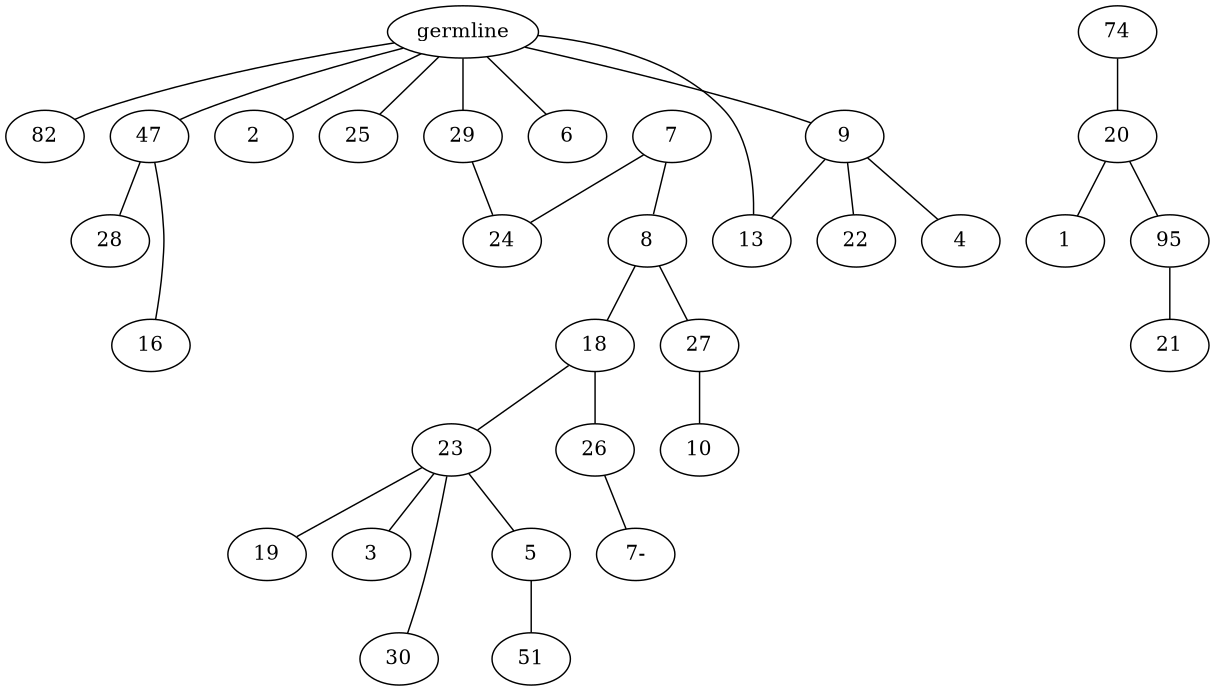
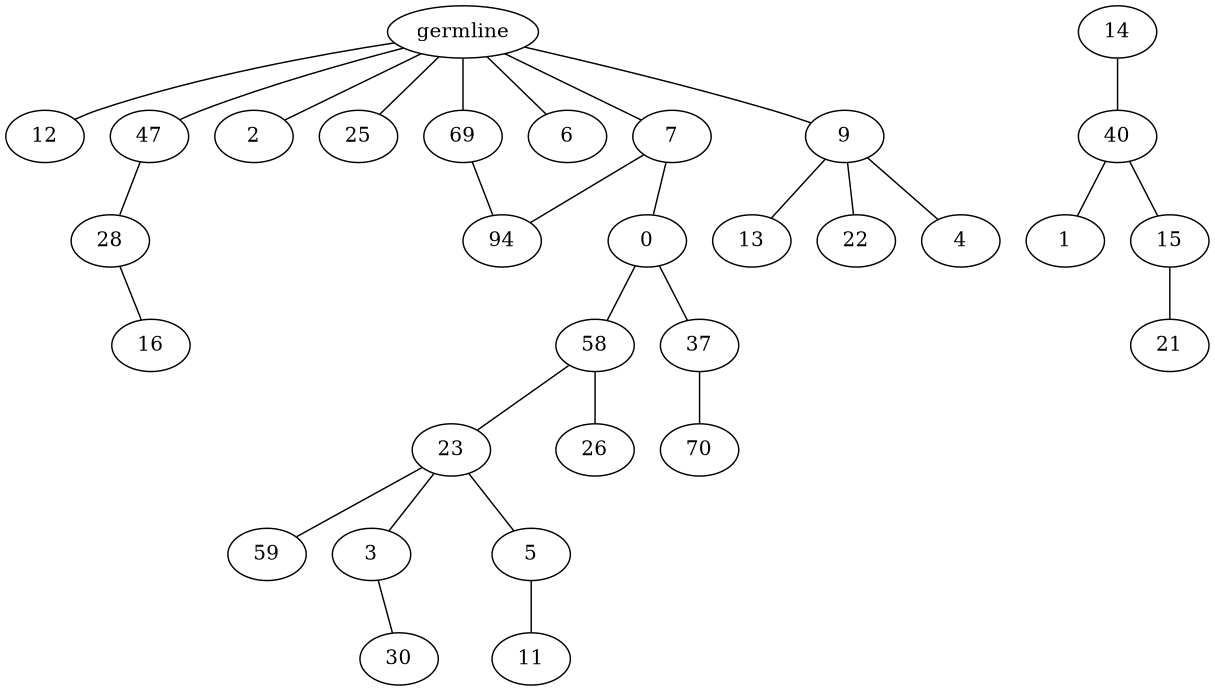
(1118, 32) -> (1118, 32)
(674, 73) -> (573, 87)
(45, 136) -> (45, 136)
(463, 136) -> (463, 136)
(1118, 136) -> (1118, 136)
(164, 241) -> (131, 293)
(502, 241) -> (502, 241)
(647, 241) -> (647, 241)
(1170, 241) -> (1170, 241)
(595, 345) -> (595, 345)
(700, 345) -> (700, 345)
(700, 450) -> (700, 450)
(267, 554) -> (267, 554)
(636, 554) -> none
(430, 556) -> (385, 607)
(531, 659) -> (531, 659)
